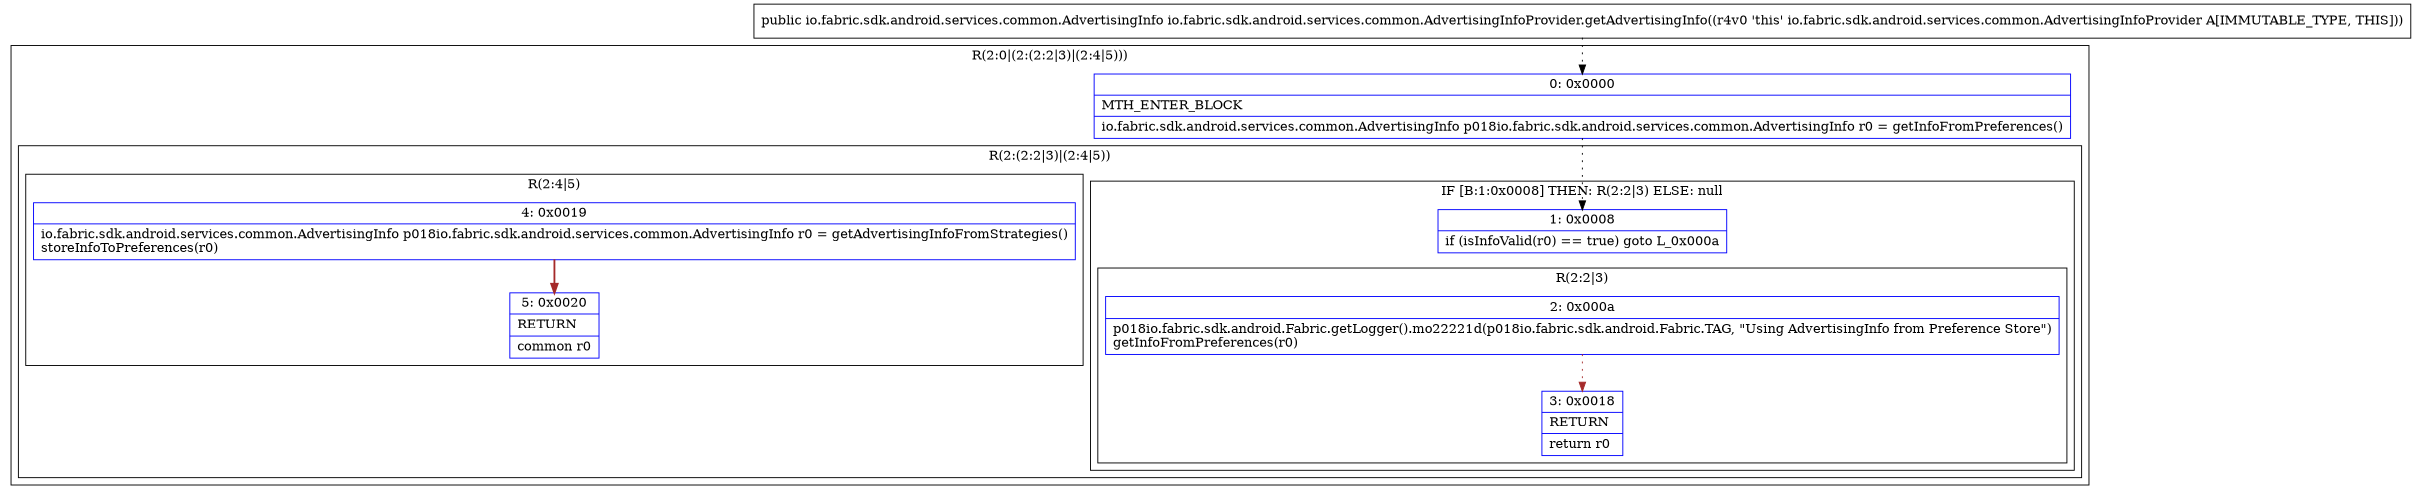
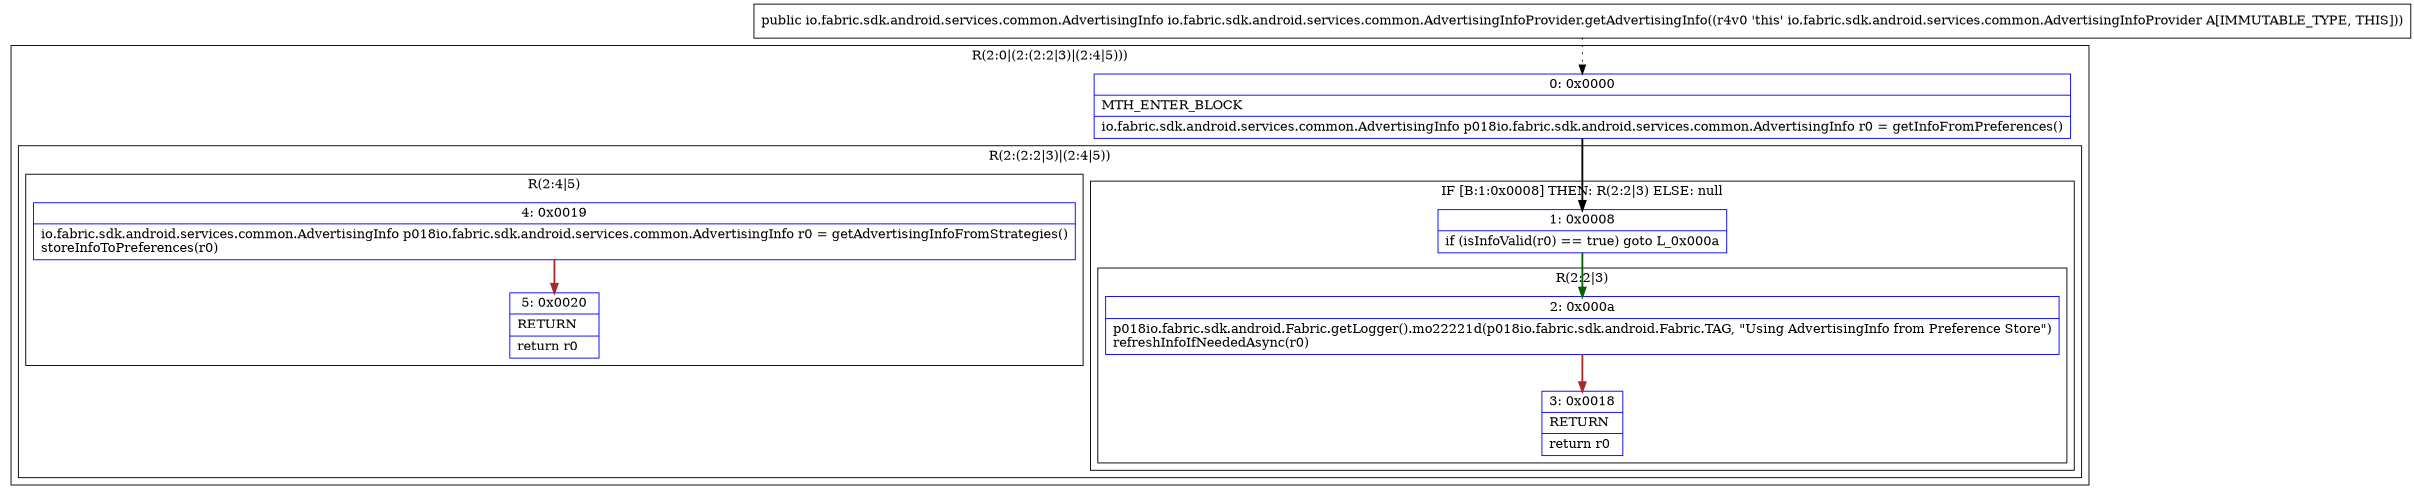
(1582, 169) -> (1582, 169)
none -> (1582, 274)
(1206, 343) -> (1211, 343)
(554, 347) -> (548, 347)
(1582, 368) -> (1582, 368)
